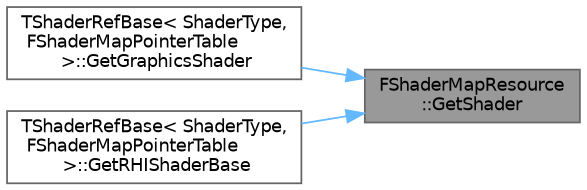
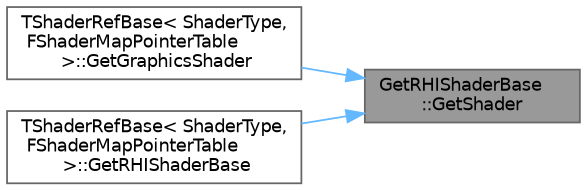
(472, 96) -> (472, 96)
